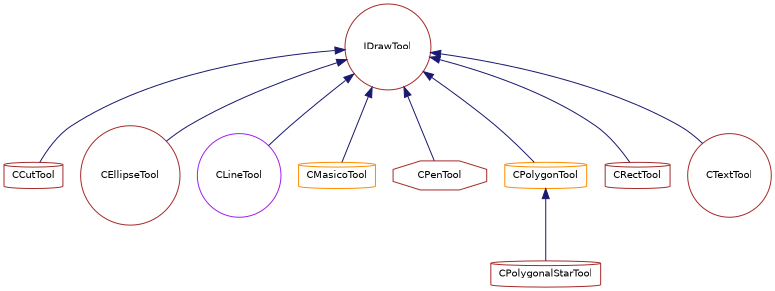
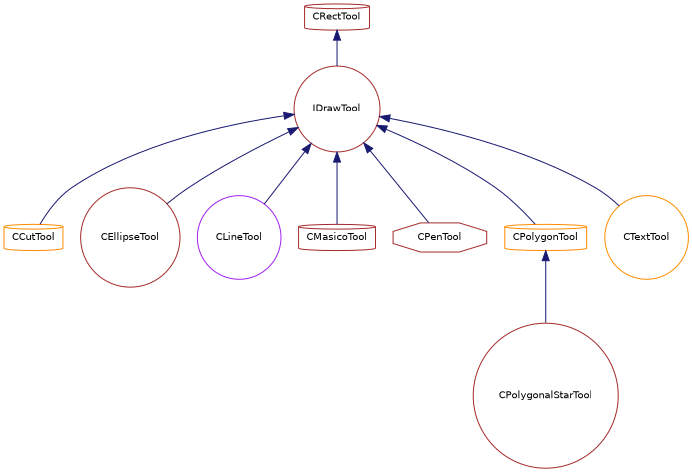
(543, 96) -> (337, 53)
(33, 175) -> (33, 237)
(337, 175) -> (337, 237)
(729, 175) -> (647, 237)
(546, 274) -> (546, 396)
